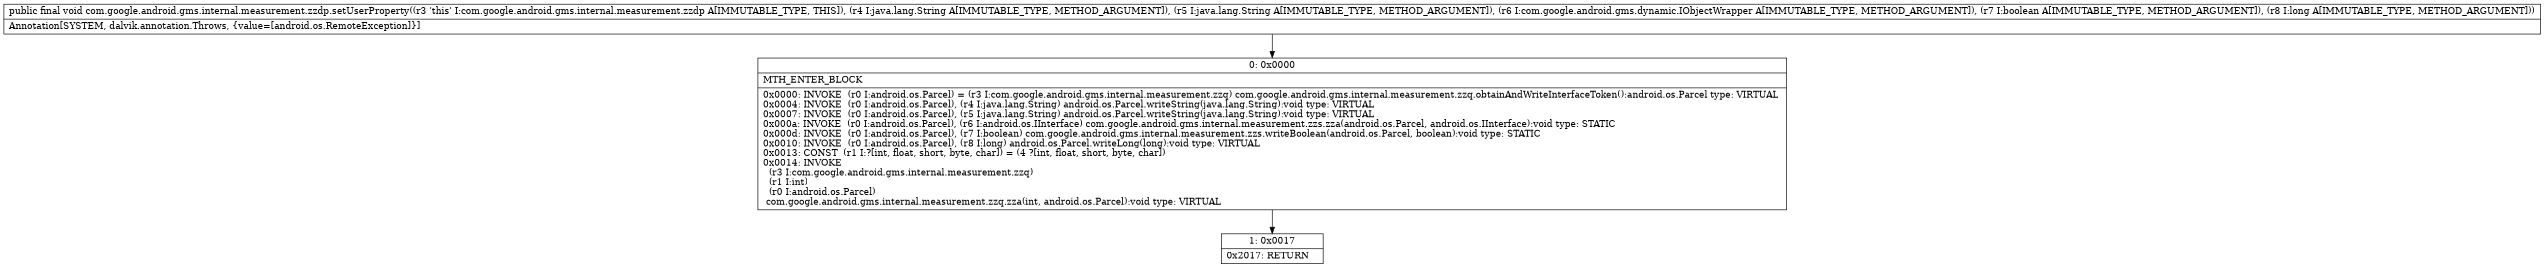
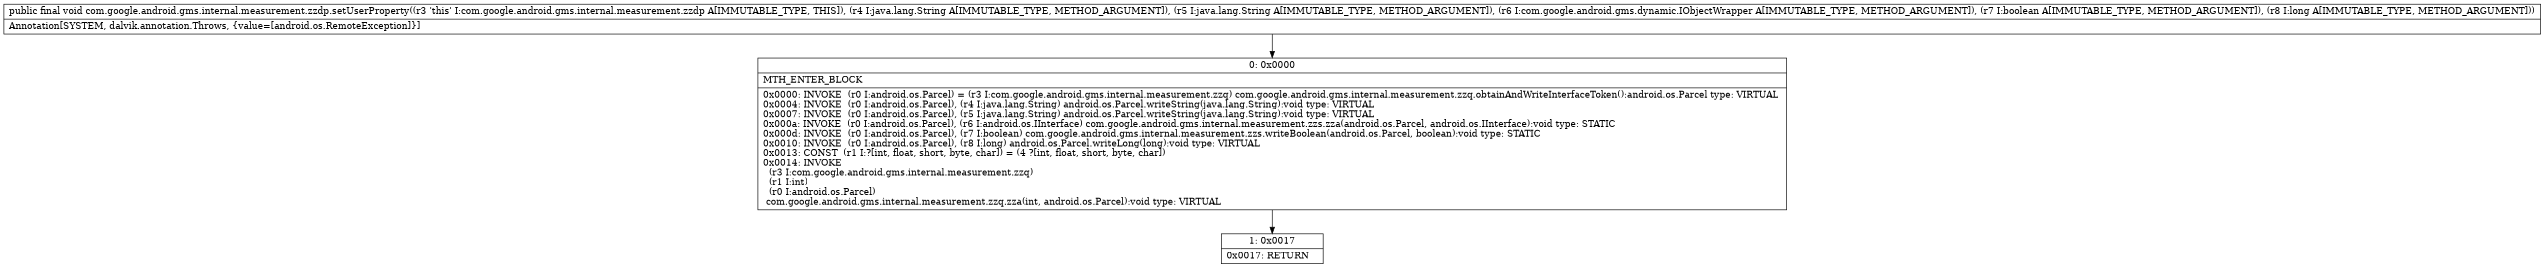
(1272, 256) -> (1272, 256)
